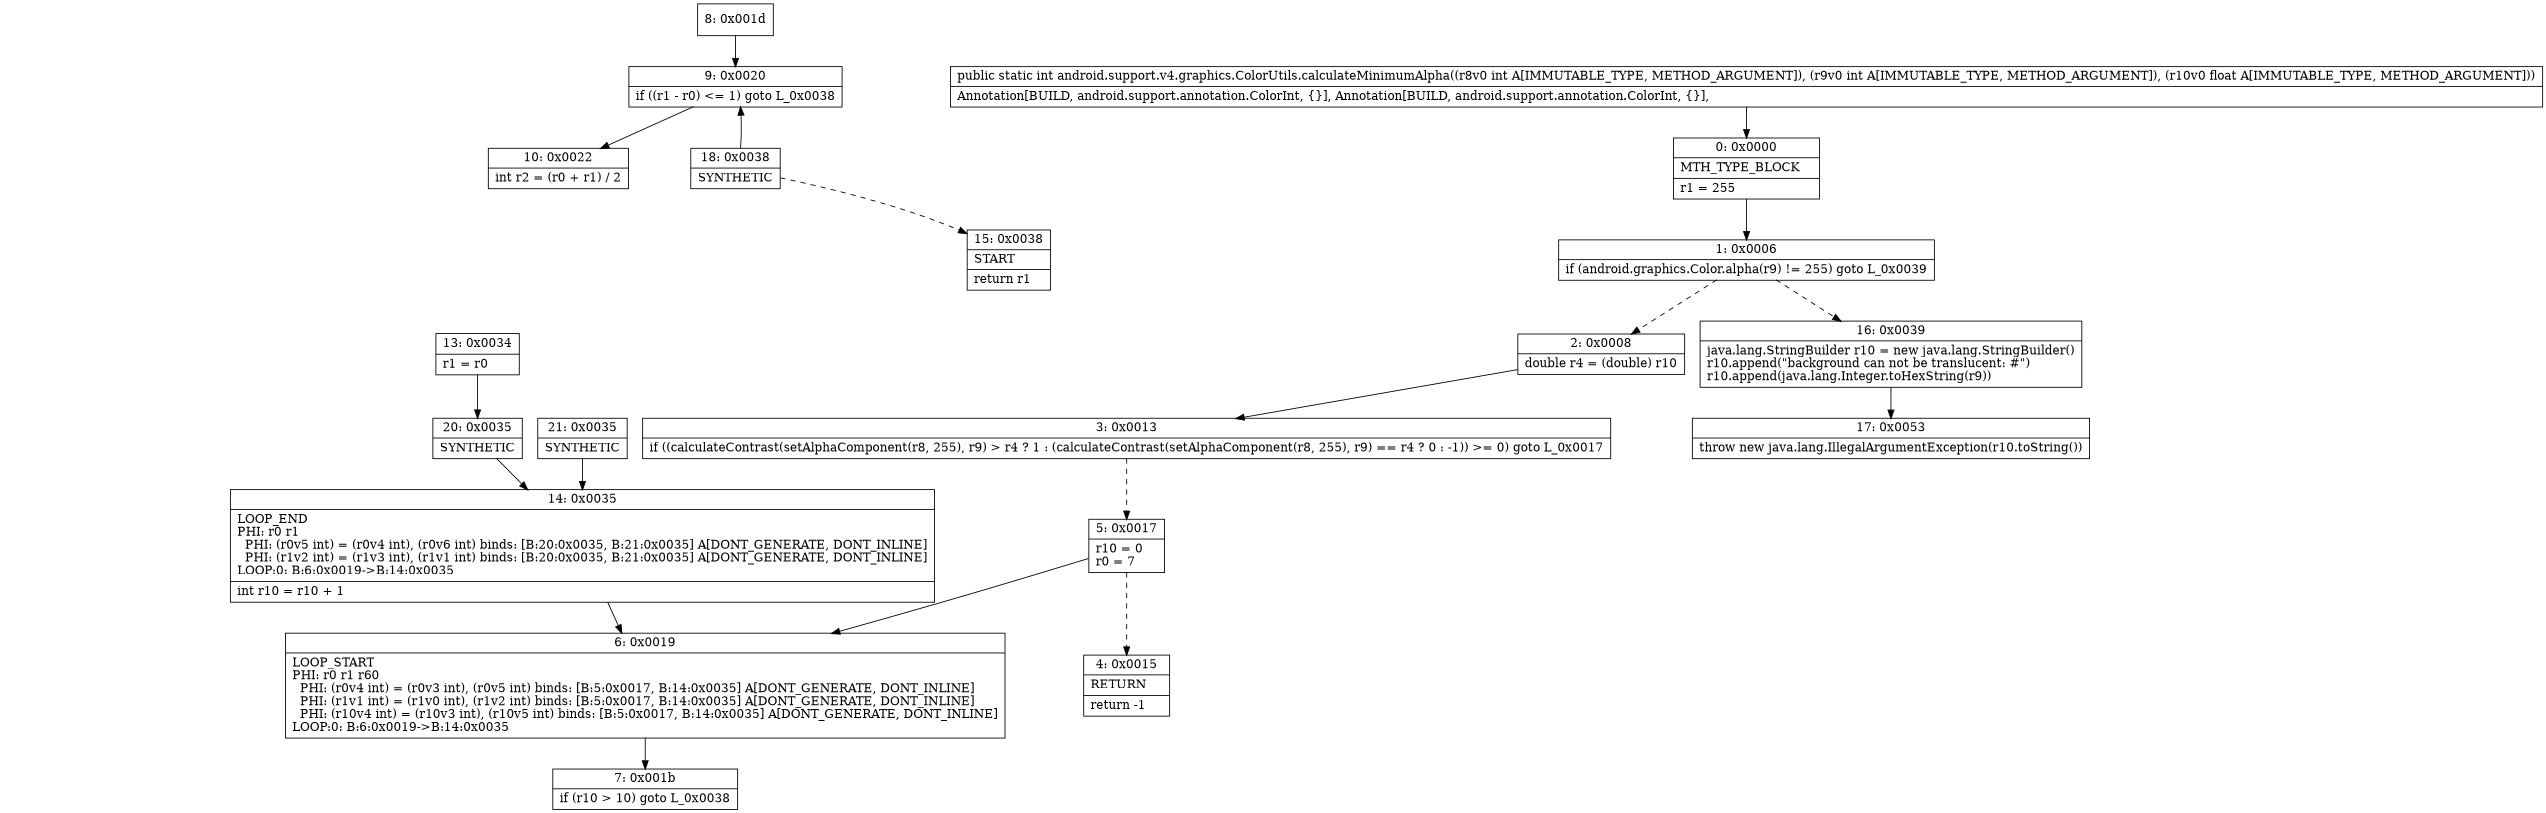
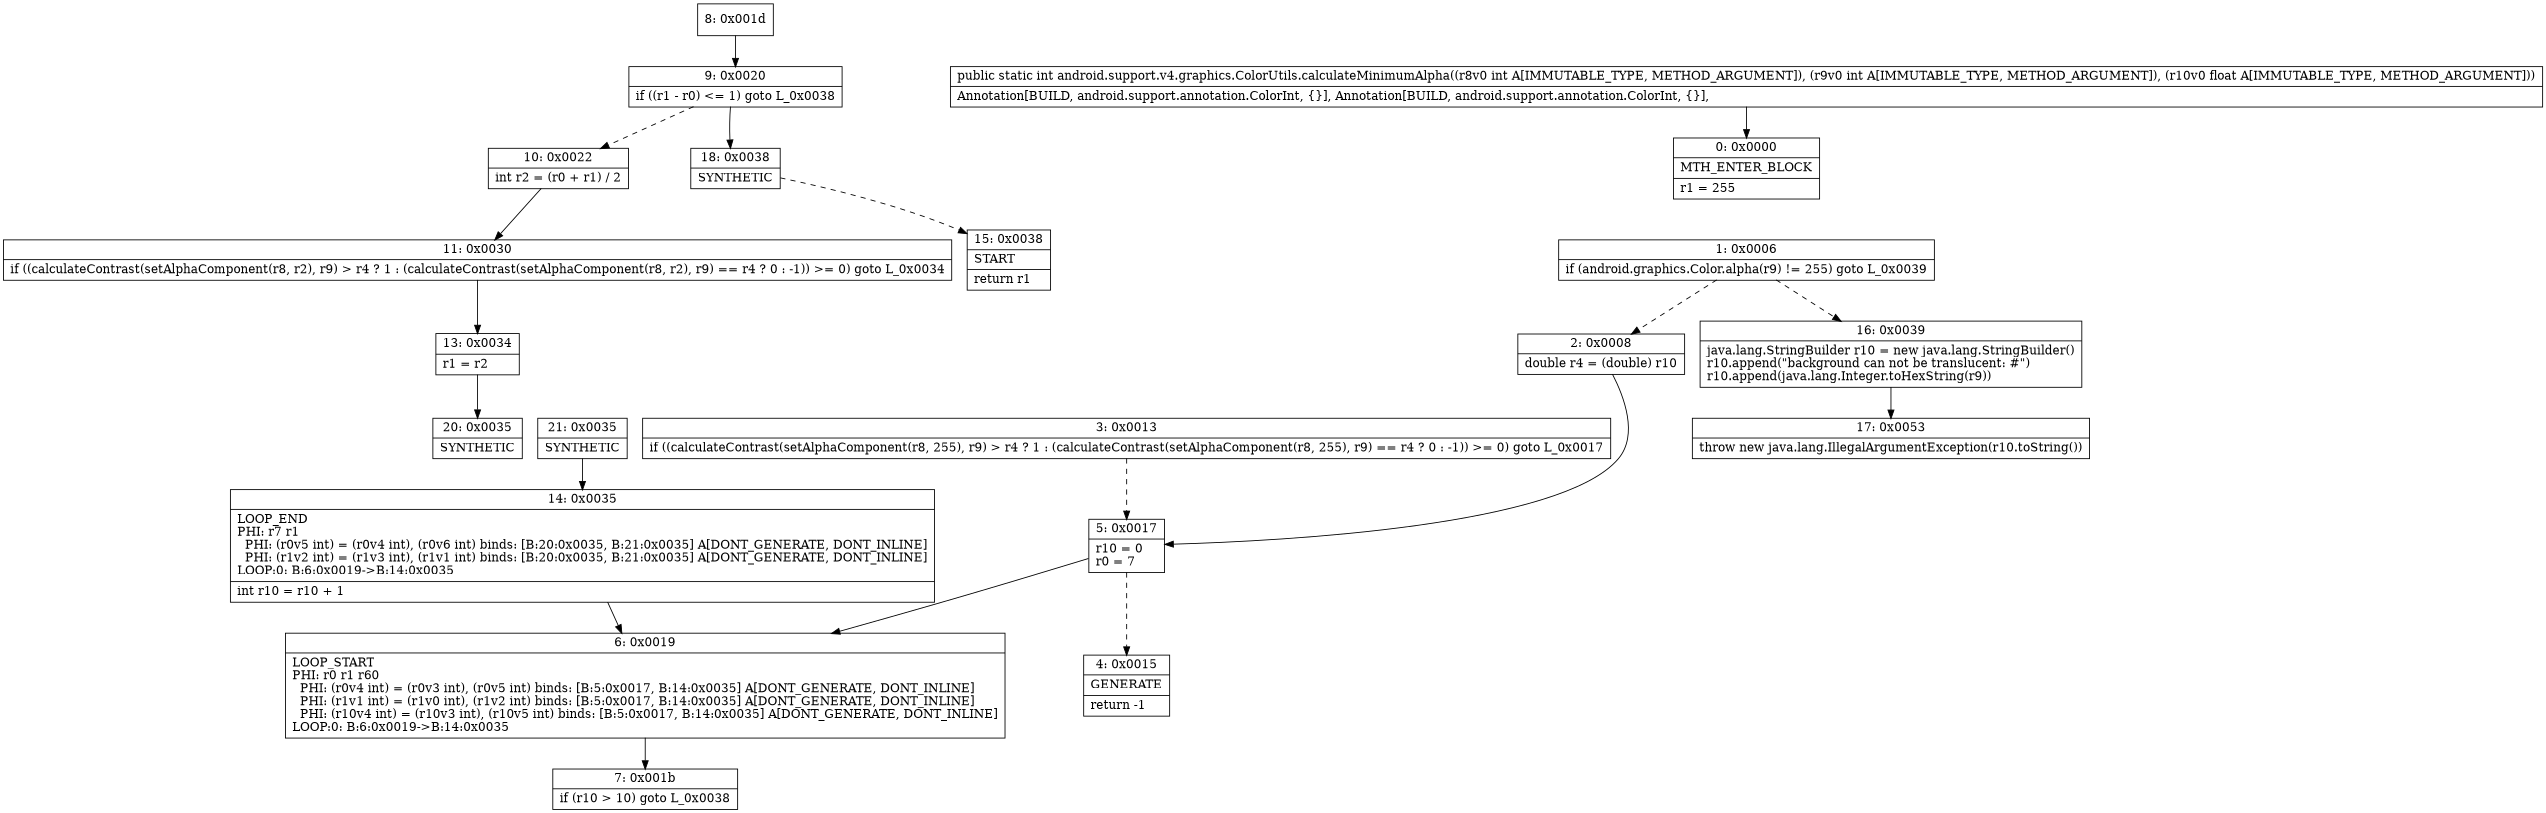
(651, 126) -> (651, 126)
(741, 132) -> (730, 123)
(1740, 168) -> (1747, 168)
(1747, 215) -> none
none -> (478, 260)
(466, 364) -> (466, 364)
(1381, 393) -> (1447, 520)
(509, 471) -> none
(270, 532) -> (270, 532)
(1118, 685) -> (1127, 685)
